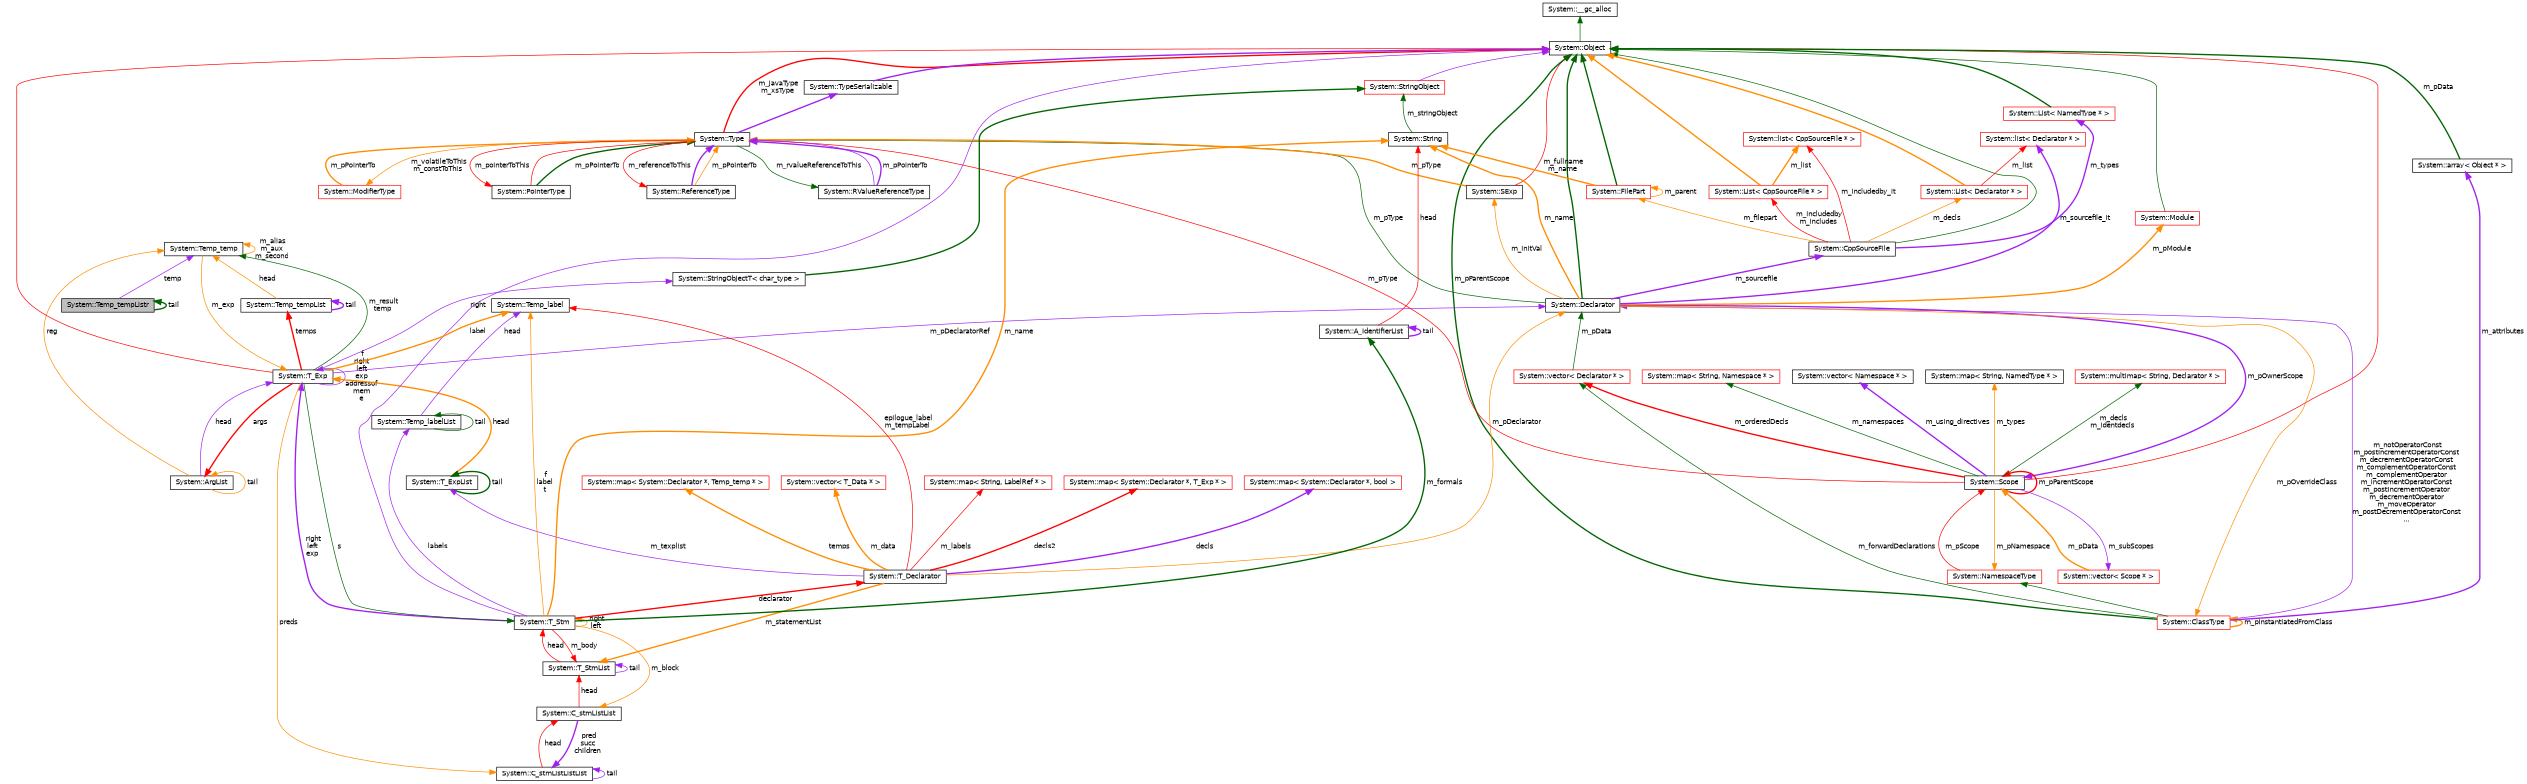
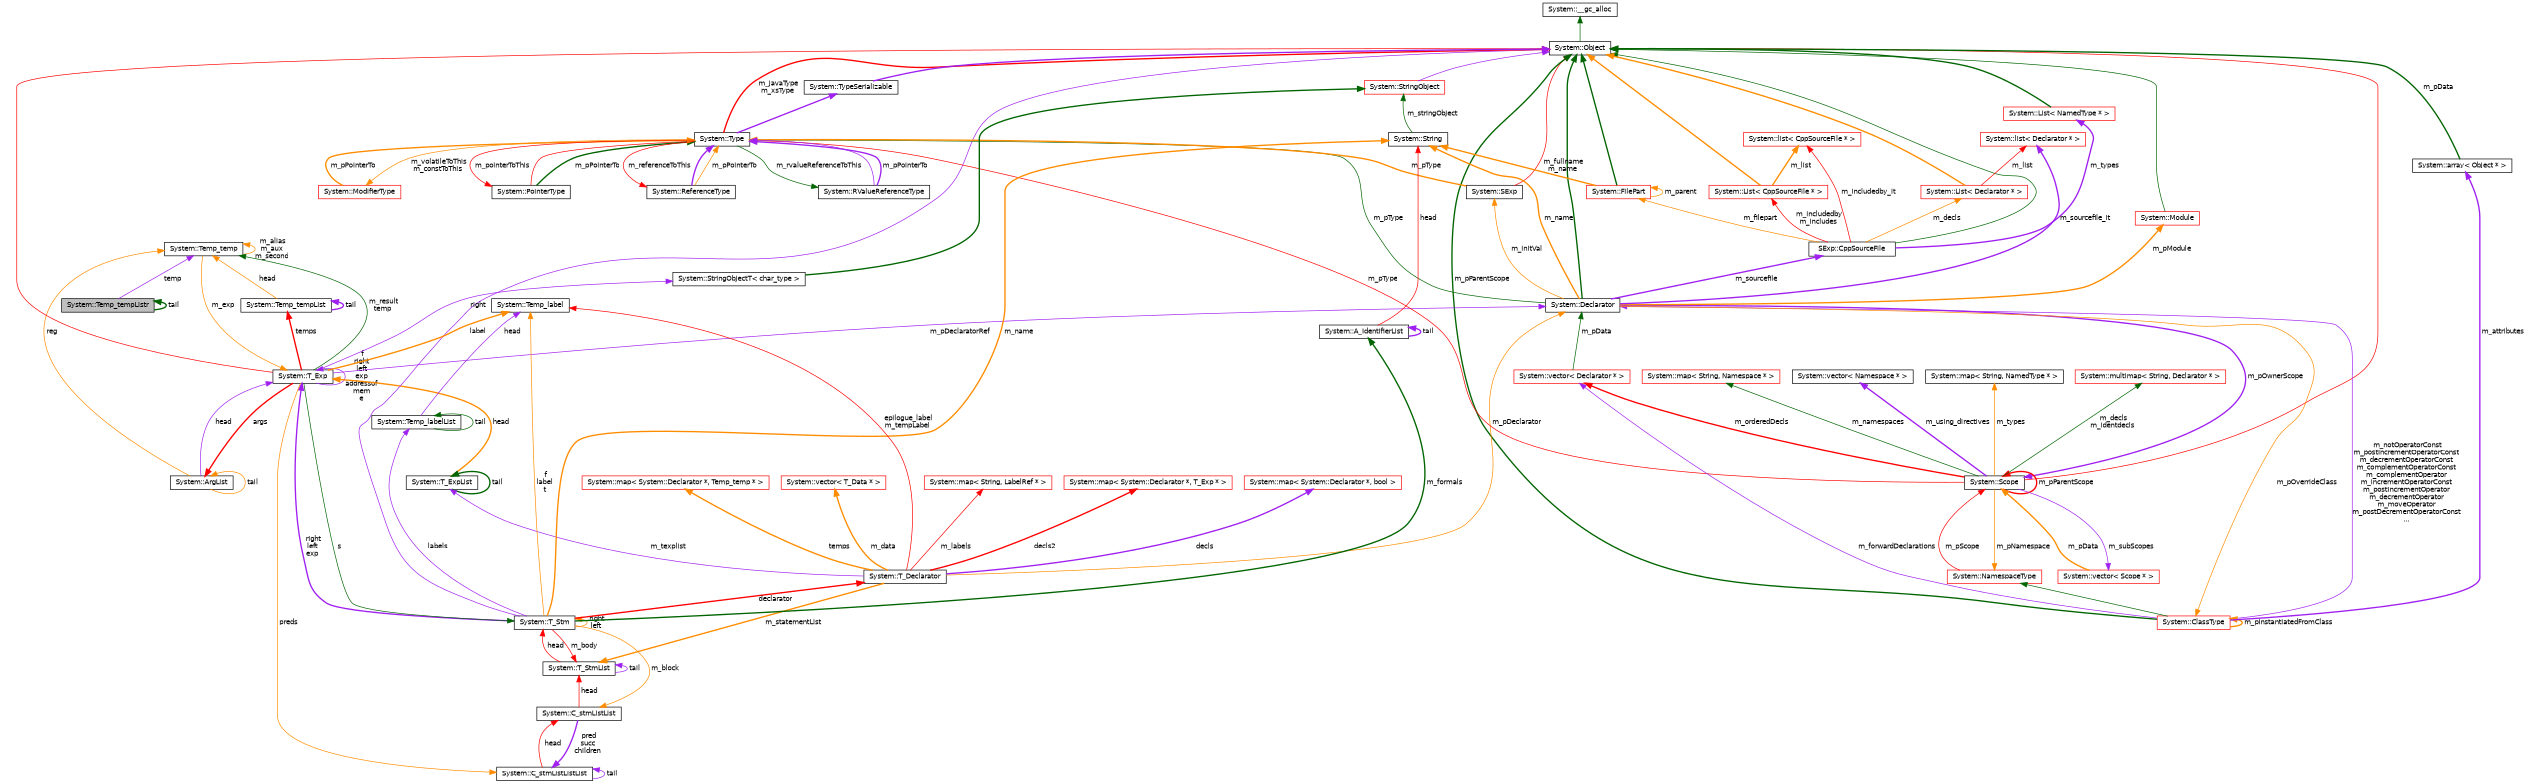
(1852, 249) -> (1852, 249)
(1850, 555) -> (1850, 555)
